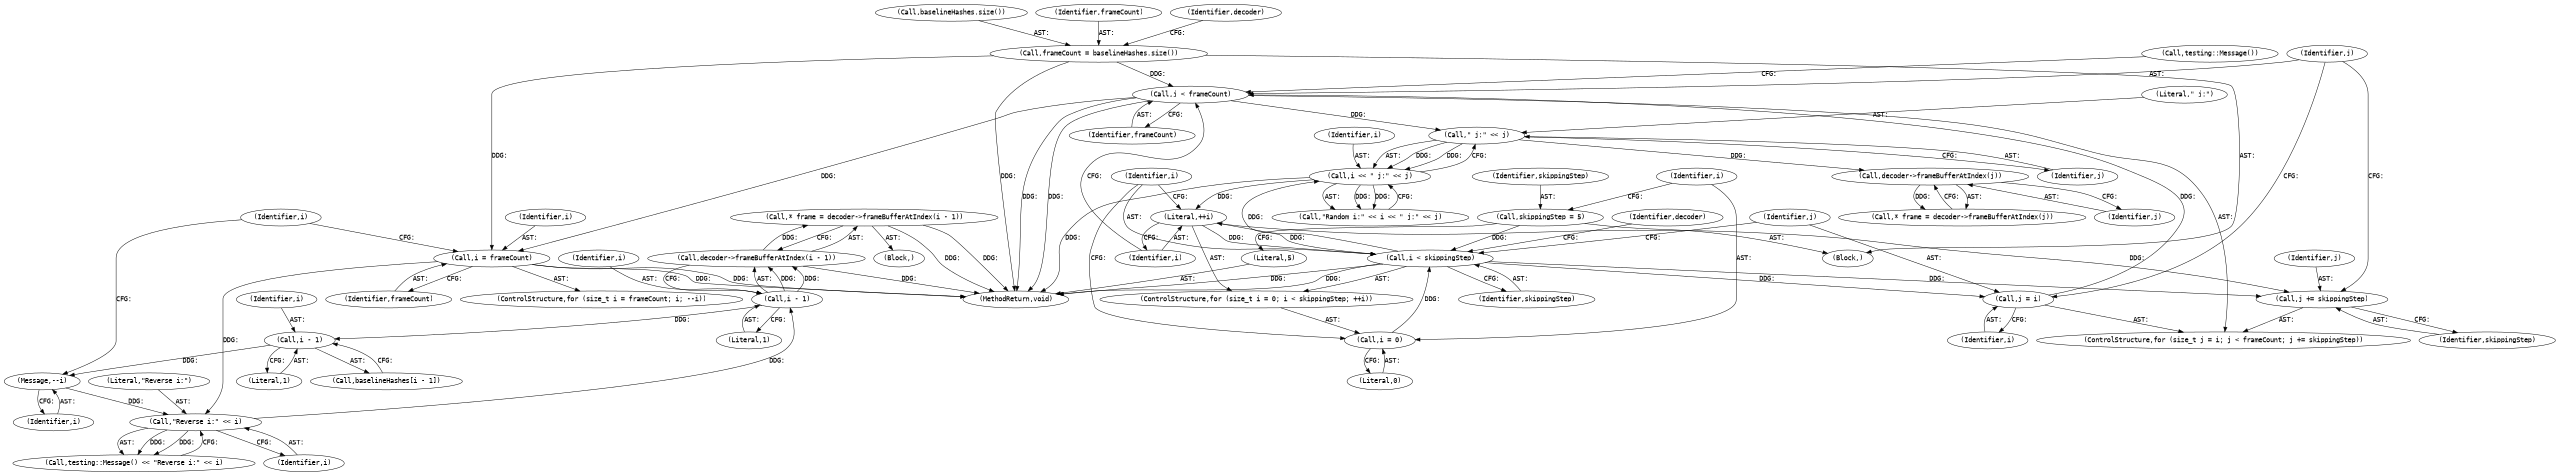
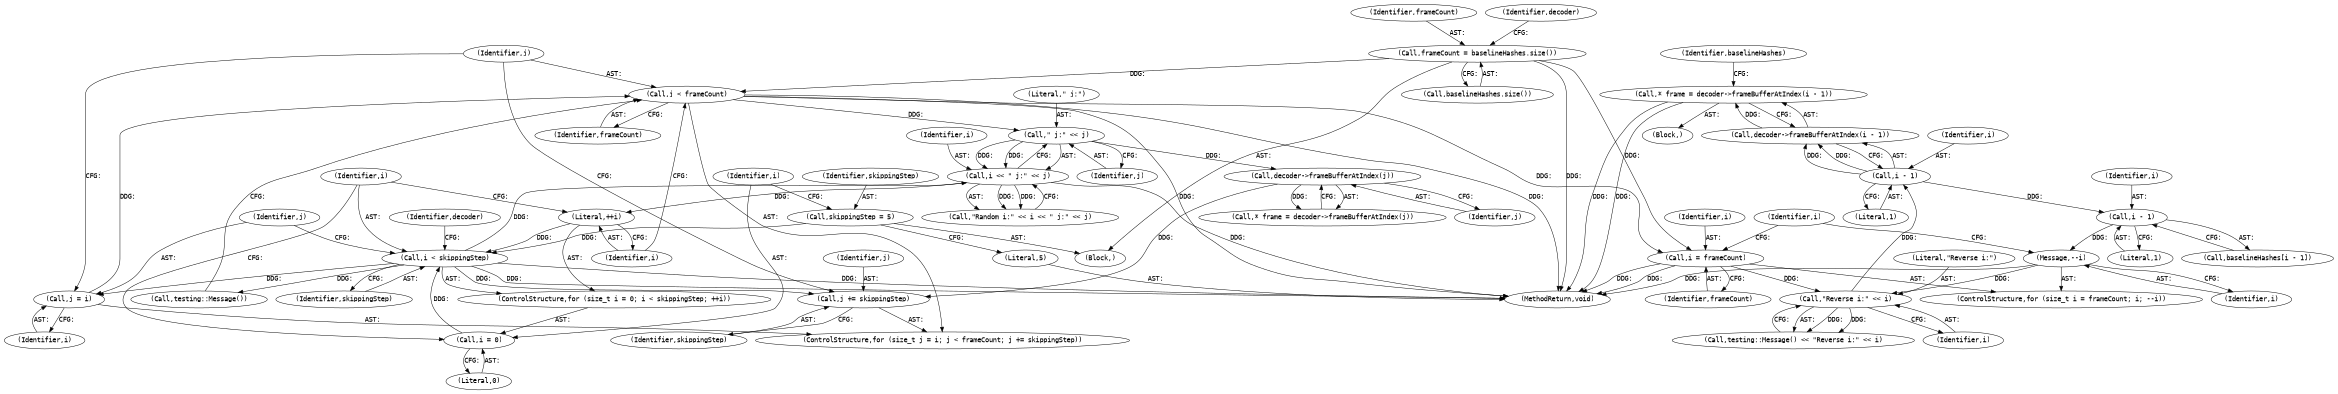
none -> (1734, 54)
none -> (1462, 72)
(1752, 233) -> (1117, 272)
(1297, 244) -> (323, 278)
none -> (2061, 277)
(889, 279) -> (1819, 268)
